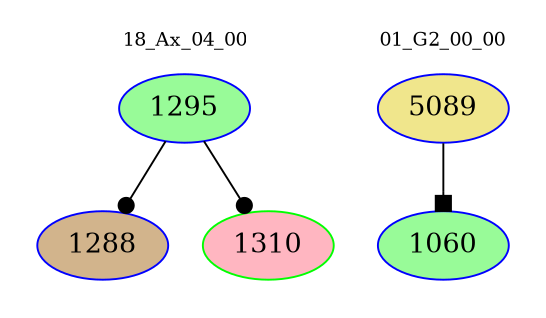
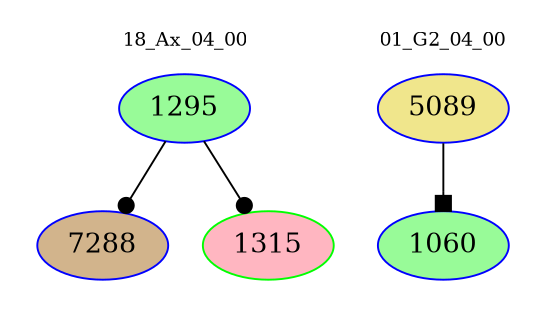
(443, 41) -> (443, 41)
(103, 245) -> (103, 245)
(268, 245) -> (268, 245)
